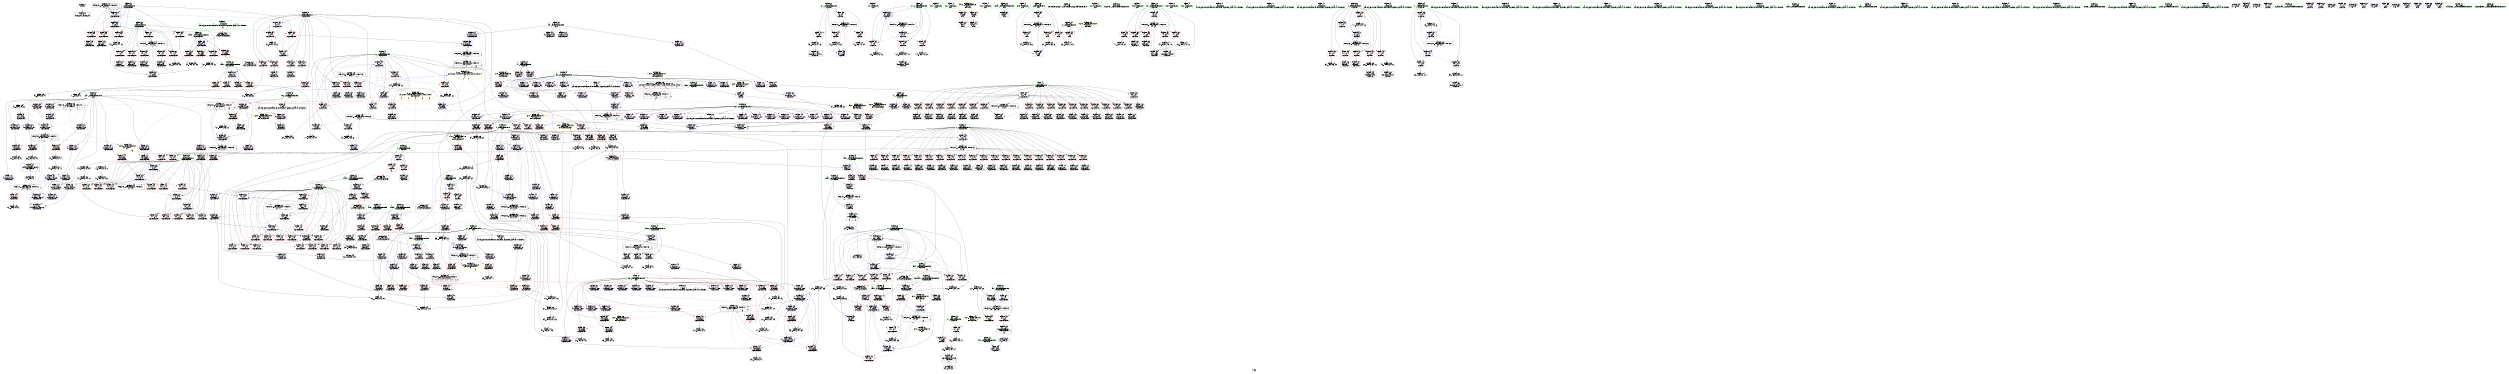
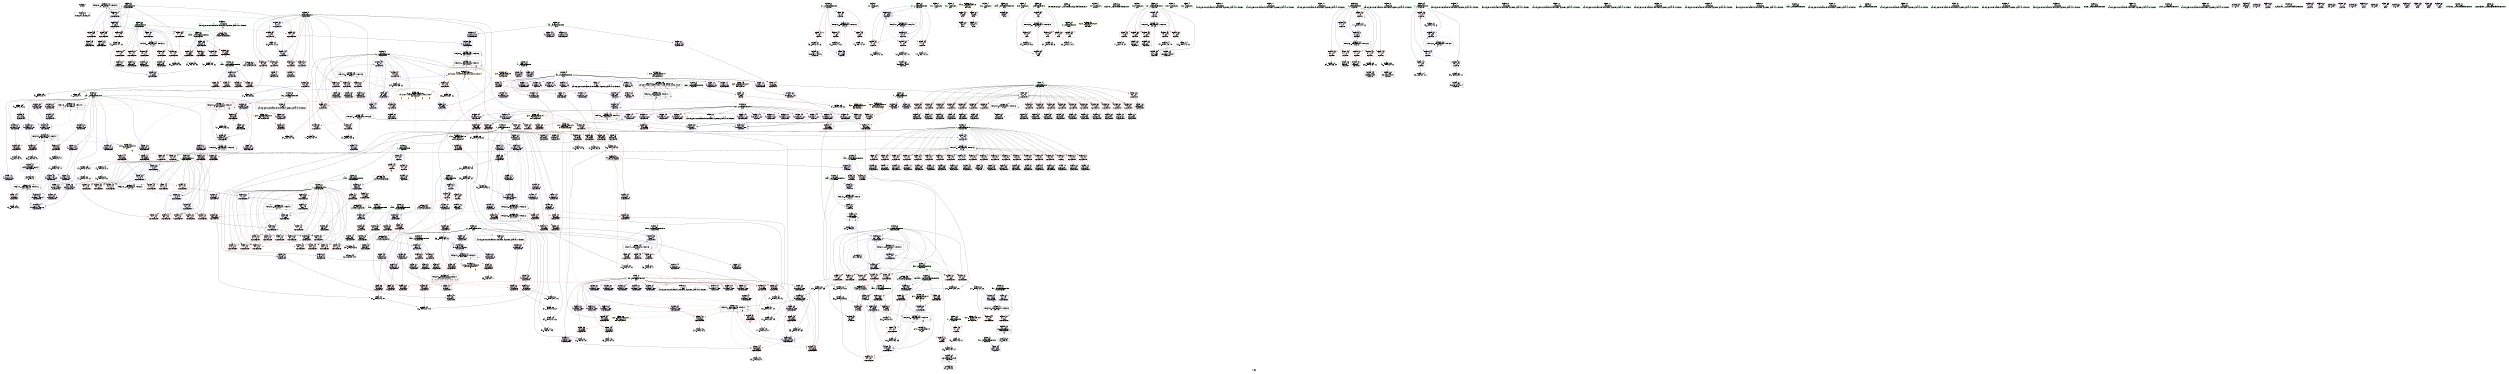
(1096, 7) -> (1096, 7)
(869, 119) -> (869, 119)
(1061, 160) -> (1061, 160)
